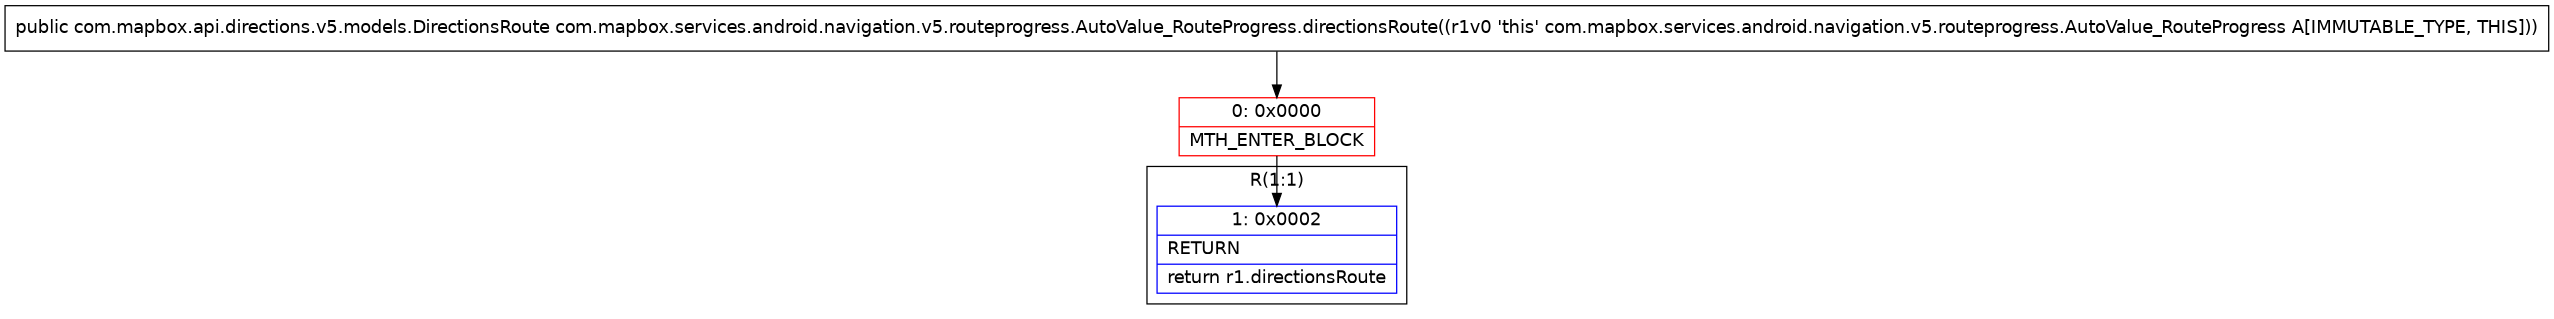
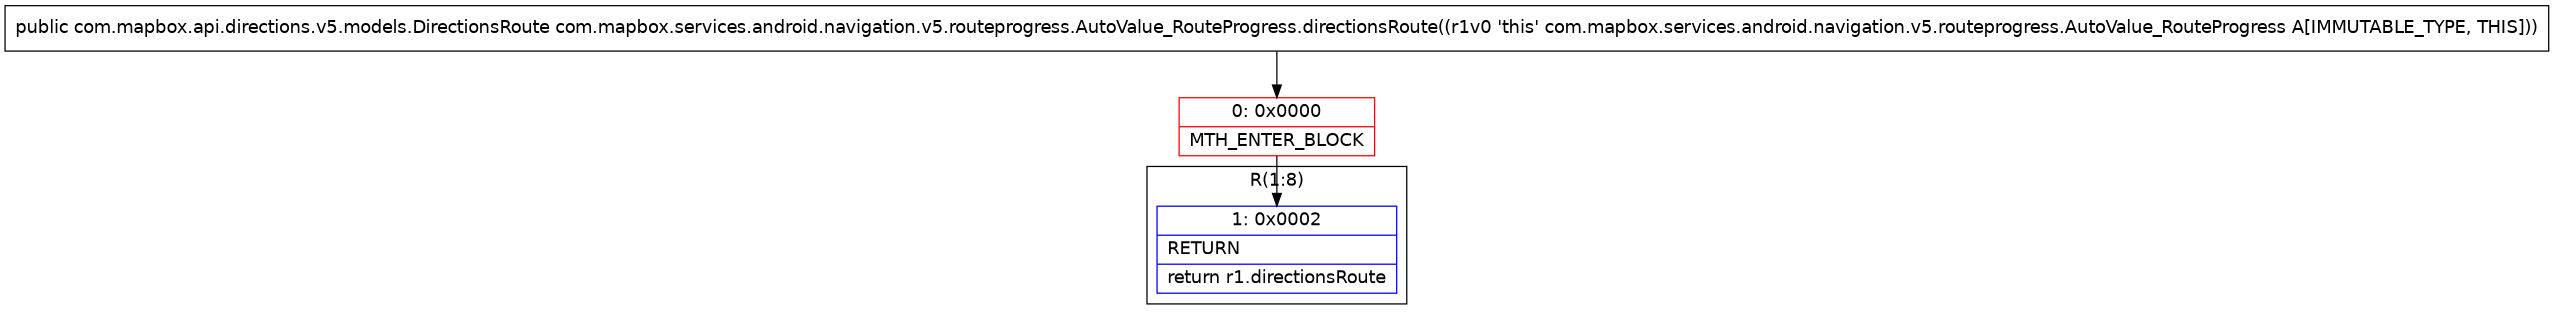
(1277, 181) -> (1277, 181)
